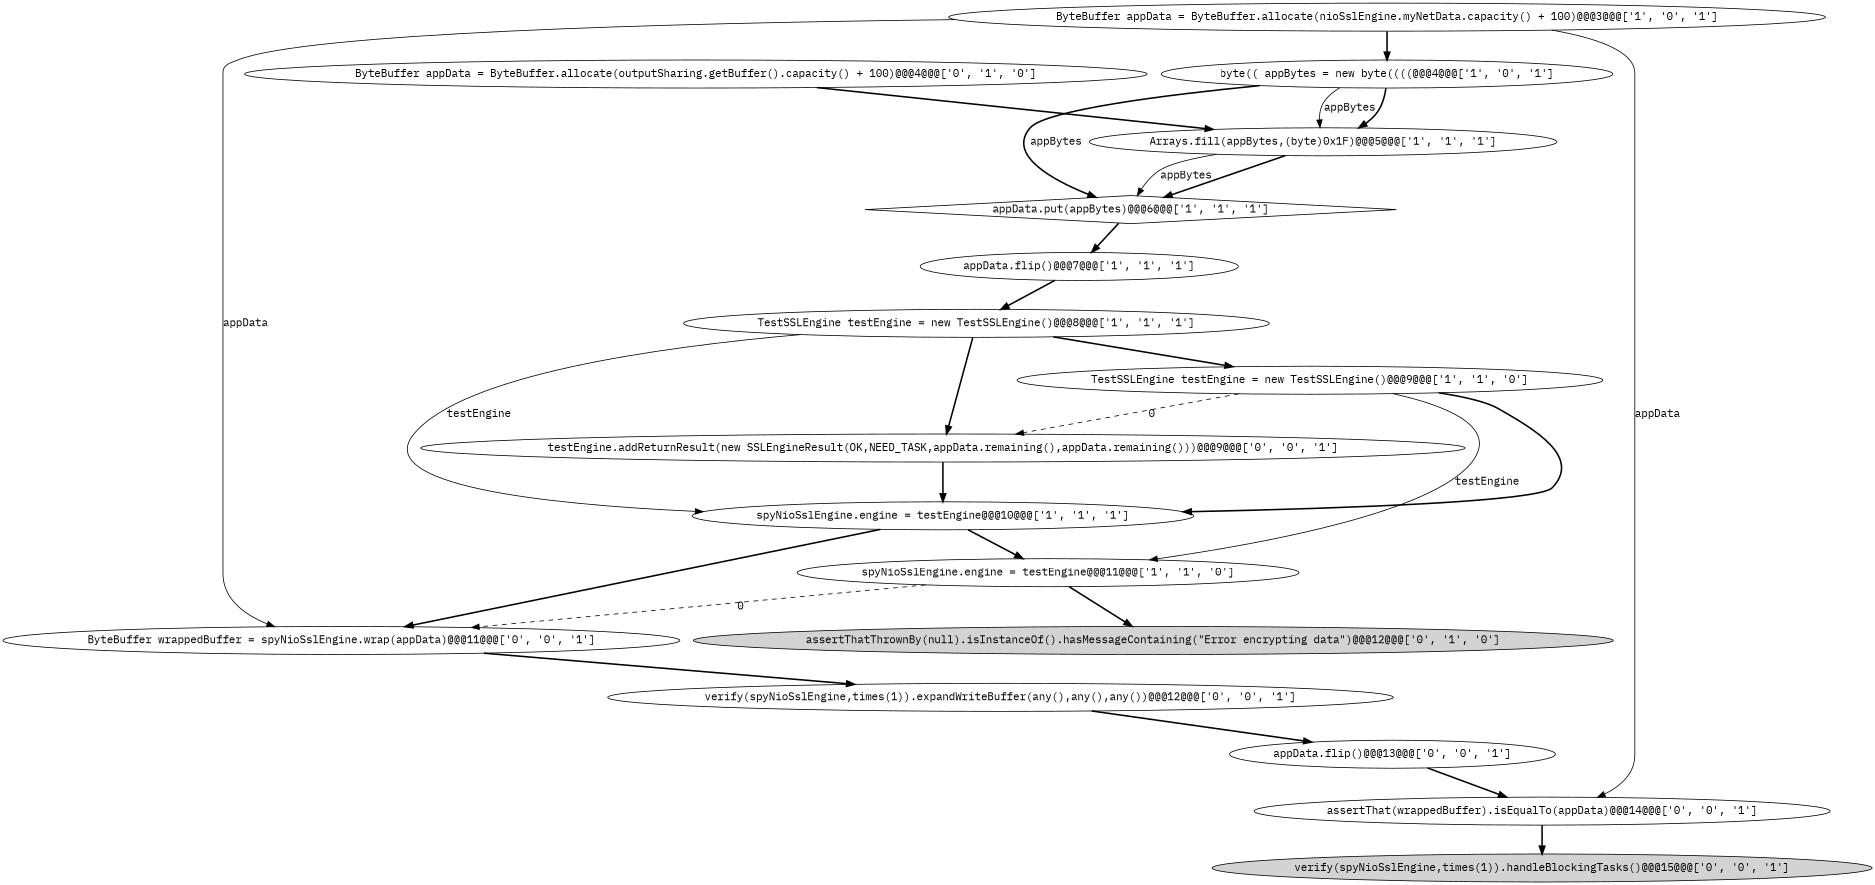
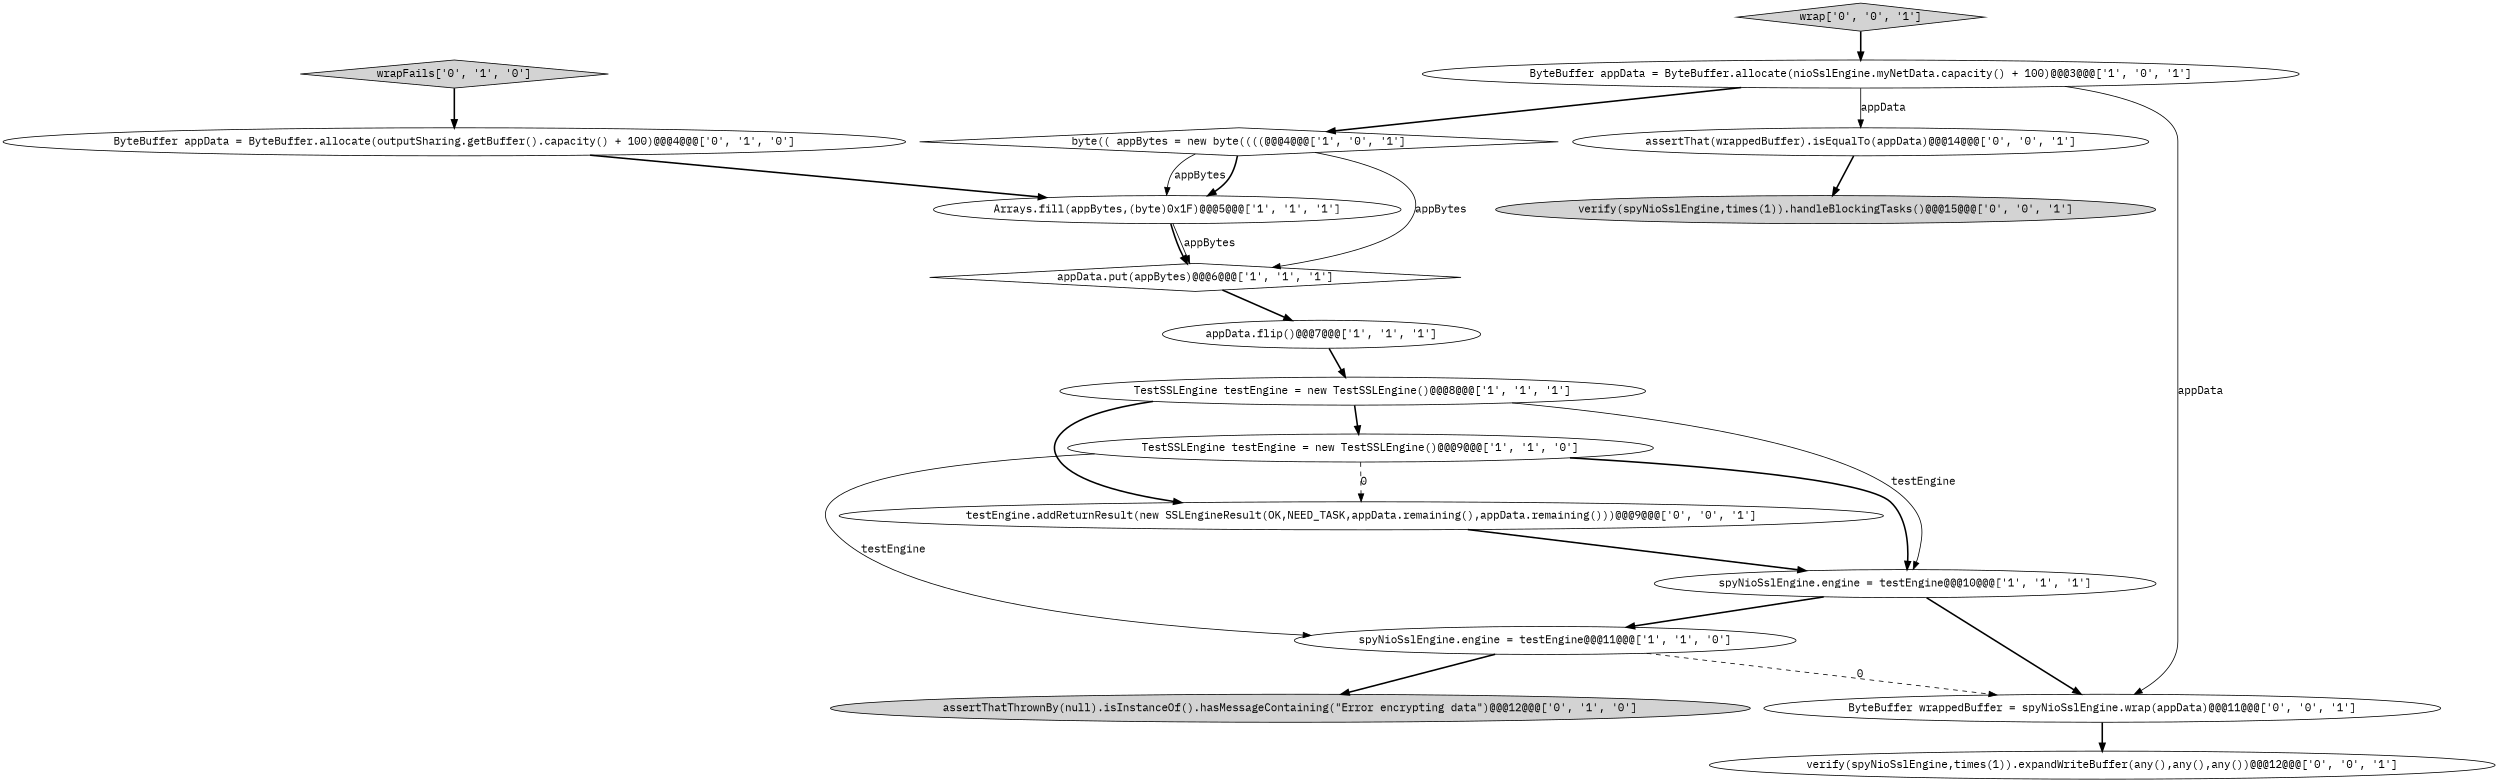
none -> (1861, 17)
none -> (454, 74)
(1387, 74) -> (1239, 142)
(1092, 108) -> (1409, 222)
(1393, 754) -> none
